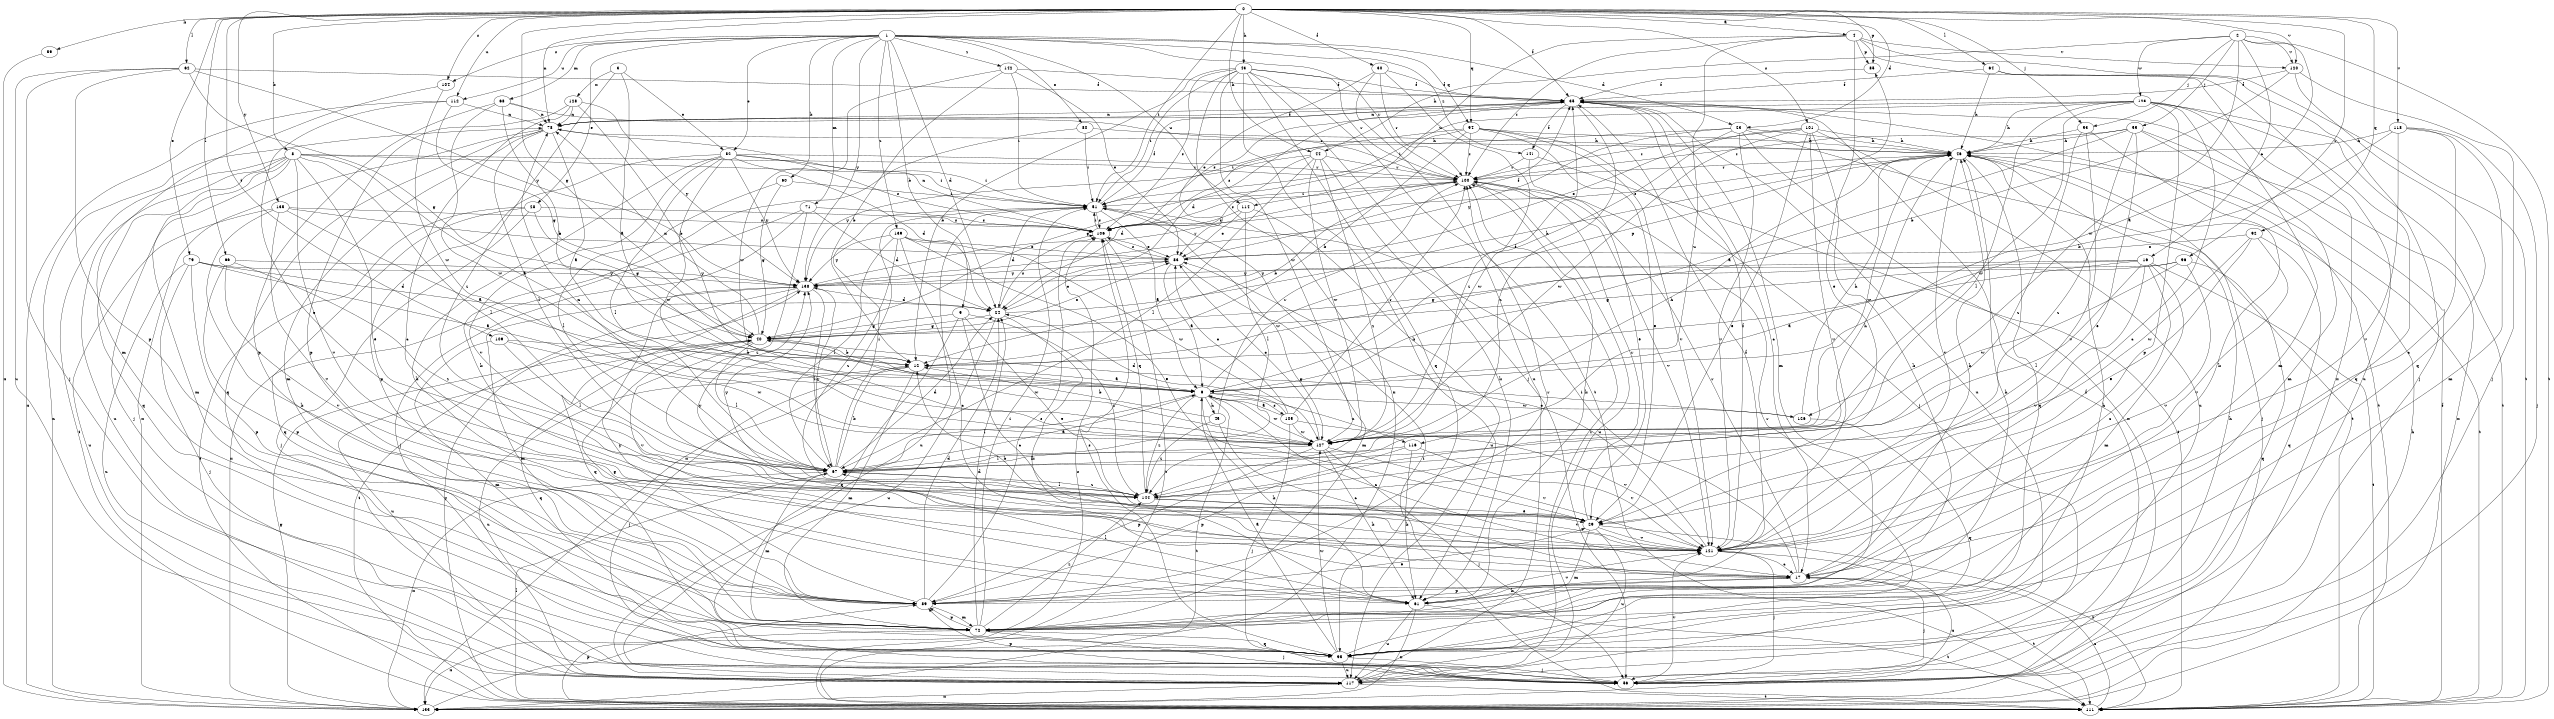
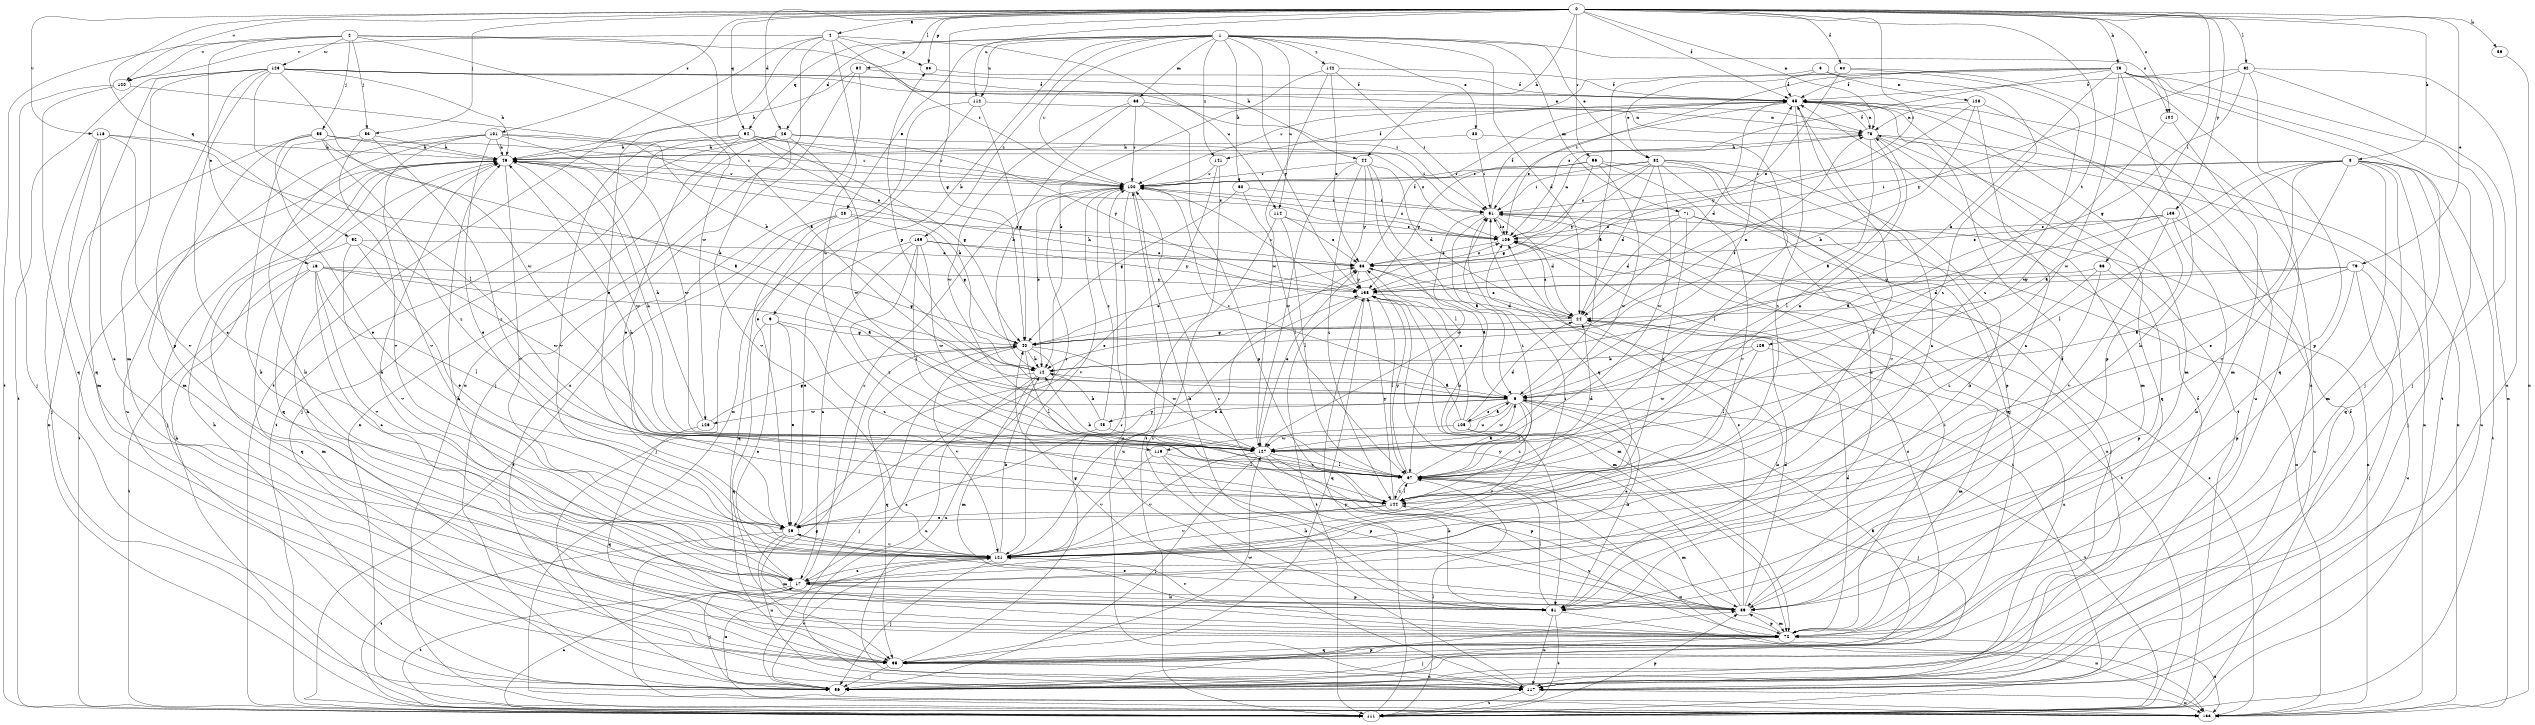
(1936, 99) -> (996, 87)
(1402, 140) -> (1443, 173)
